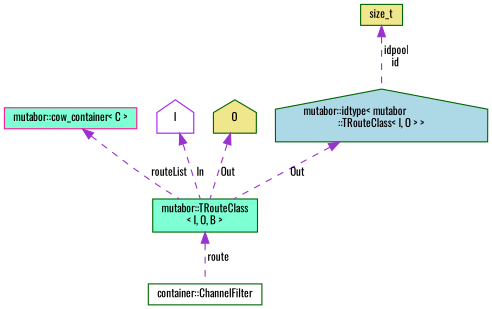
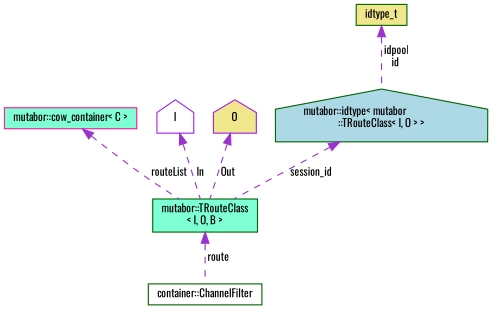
(382, 15) -> (382, 15)
(235, 118) -> (235, 118)
(297, 173) -> (310, 173)
